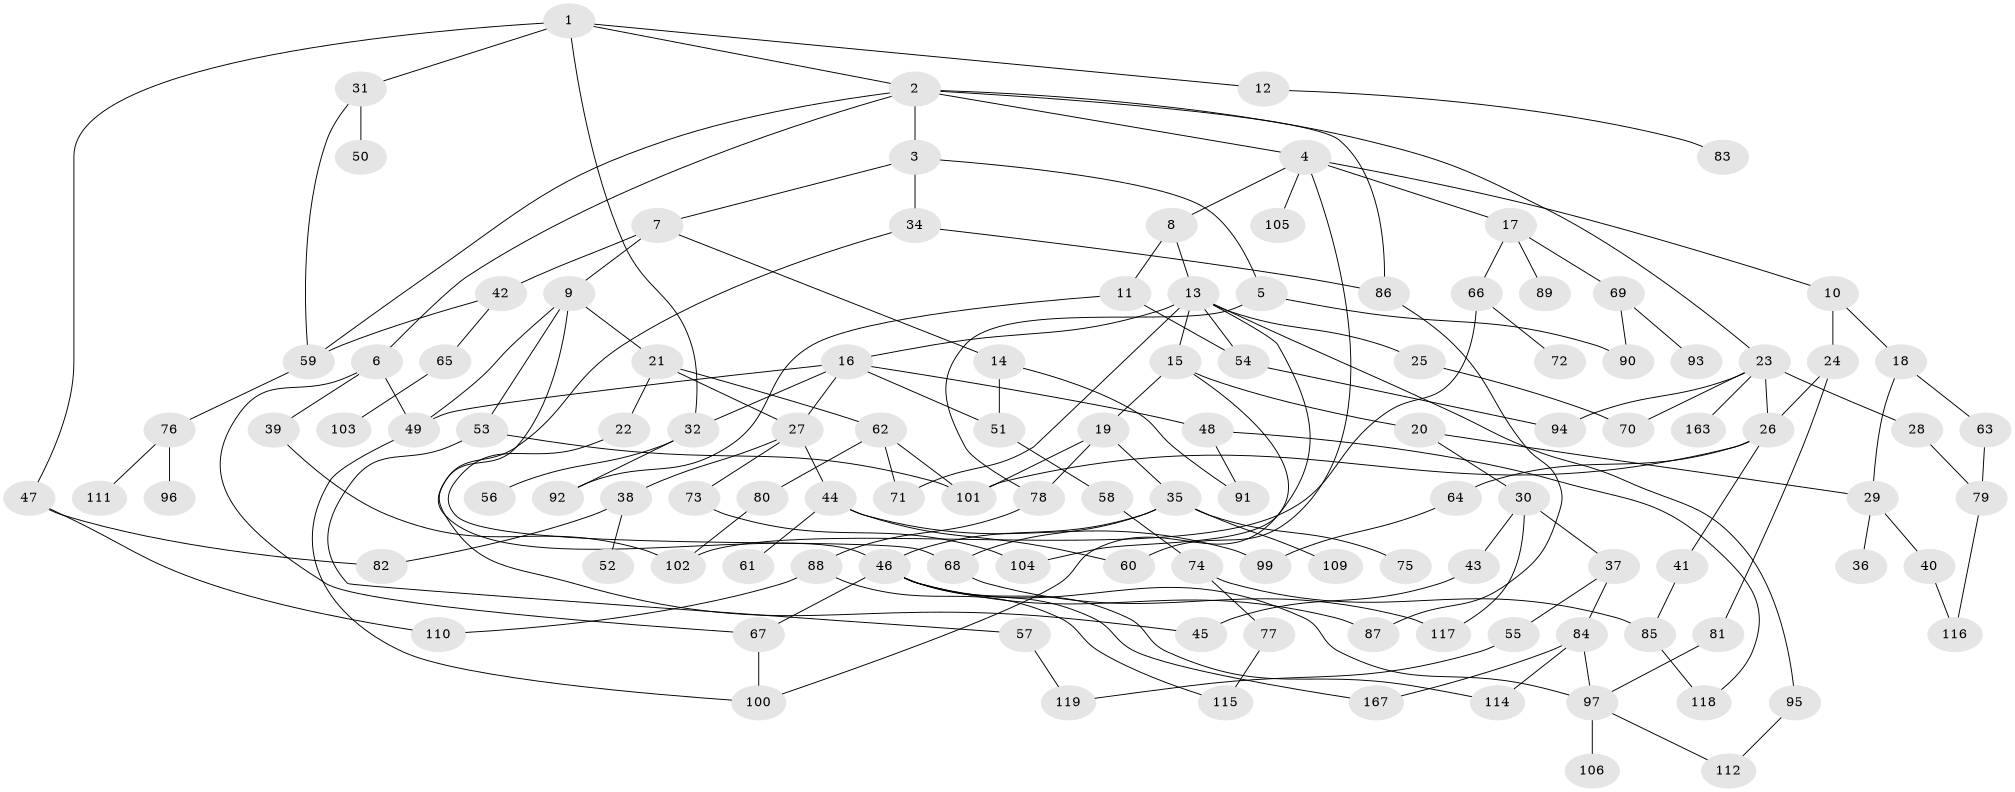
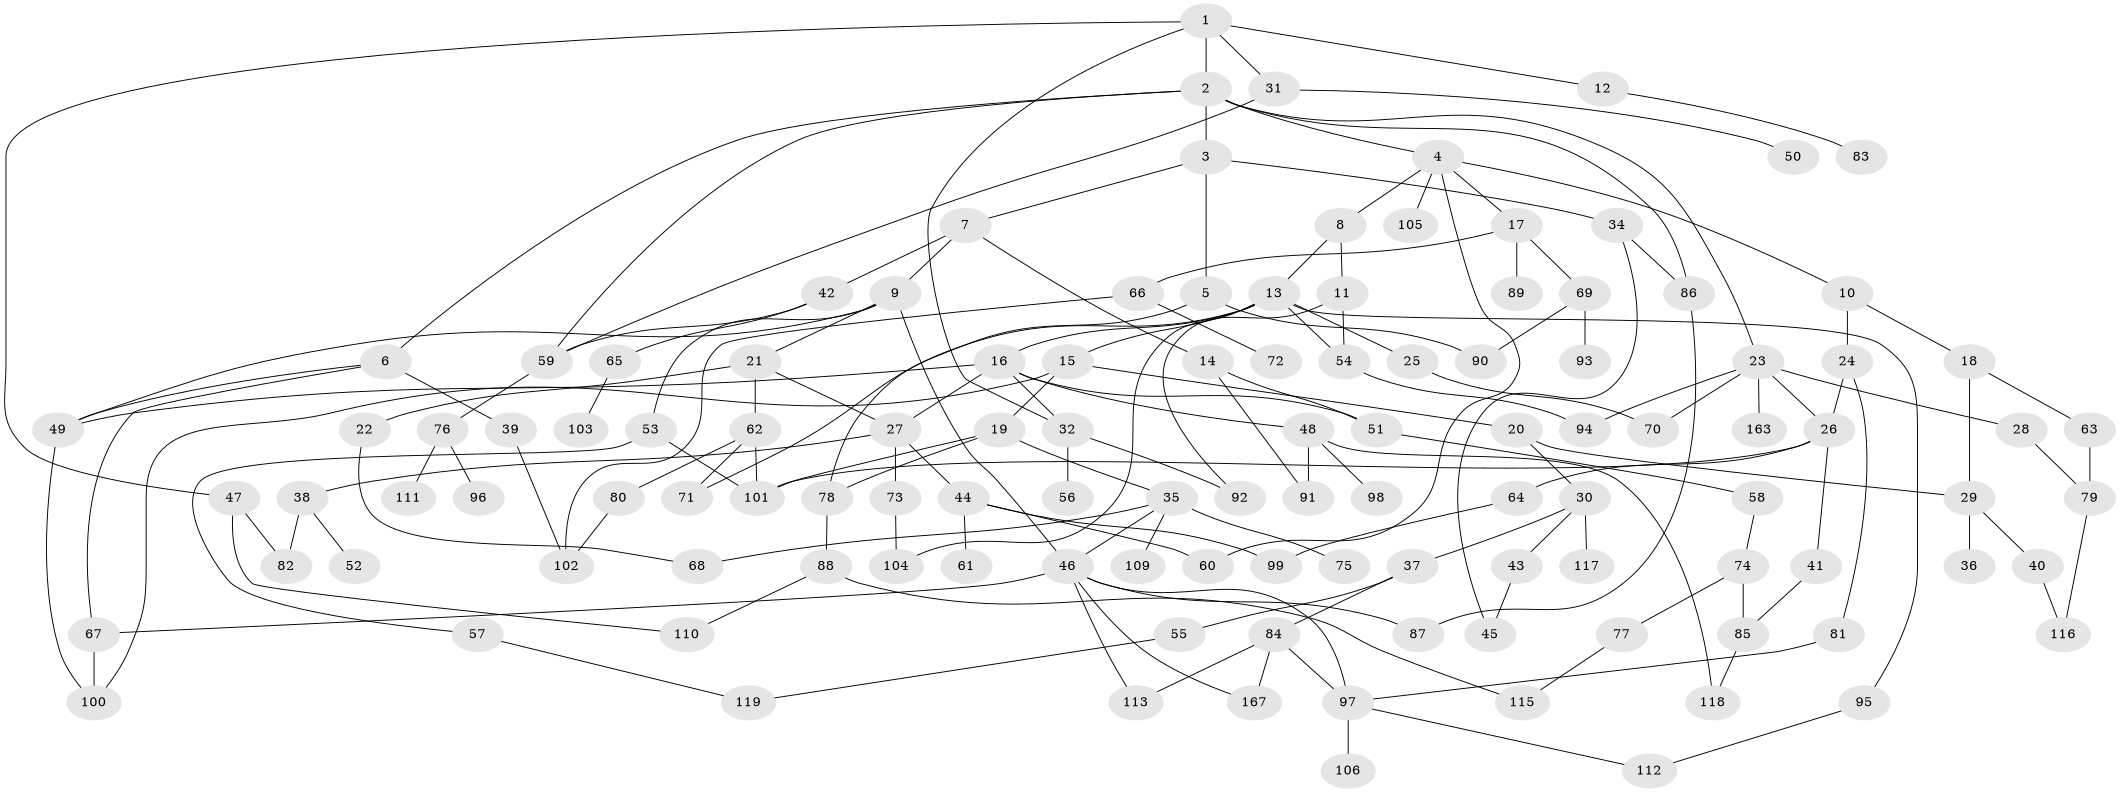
none -> (1377, 498)
(1198, 601) -> none
(1498, 703) -> (1136, 703)
